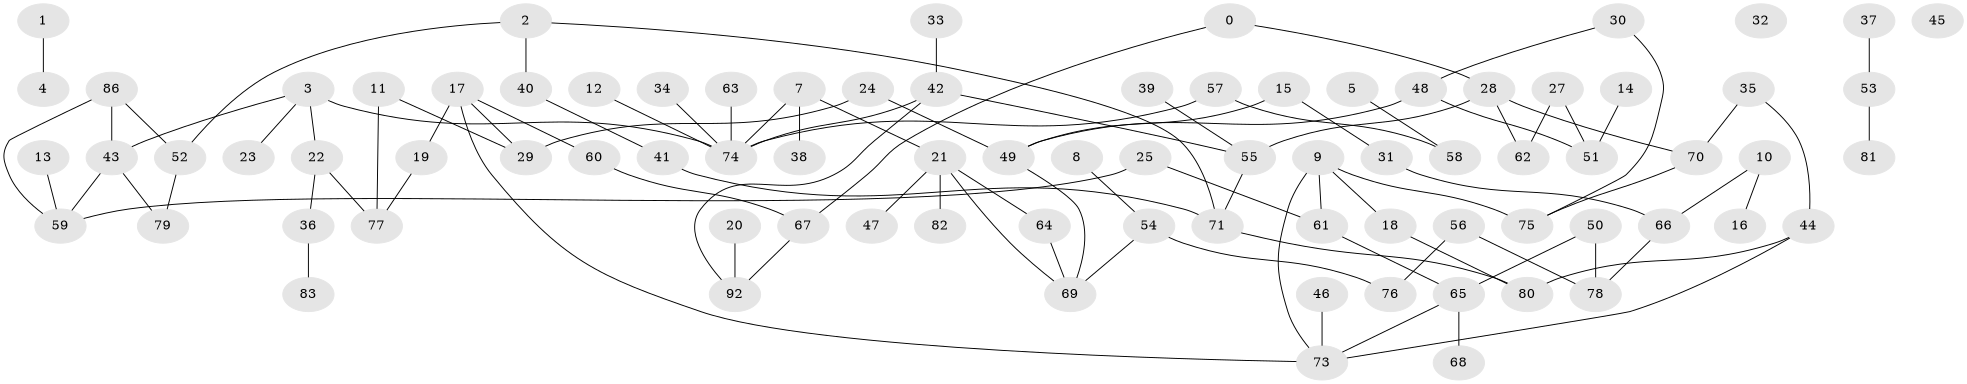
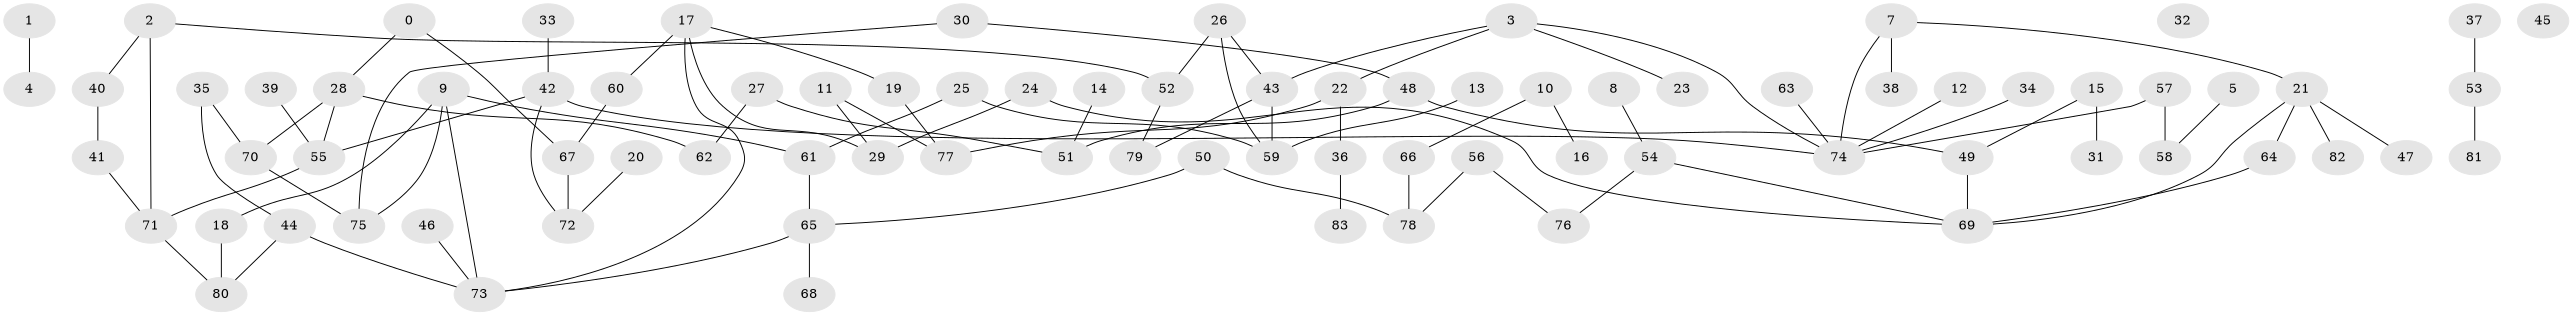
(112, 89) -> (1220, 21)
(948, 128) -> (1480, 130)
(1525, 192) -> none
(735, 294) -> (568, 226)
